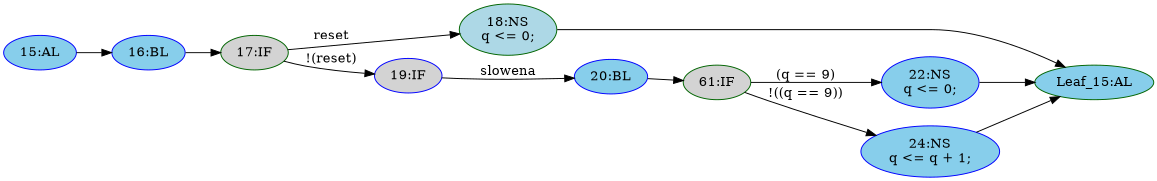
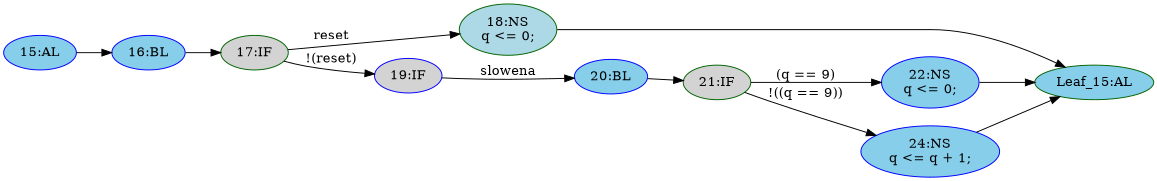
(717, 82) -> (717, 82)
